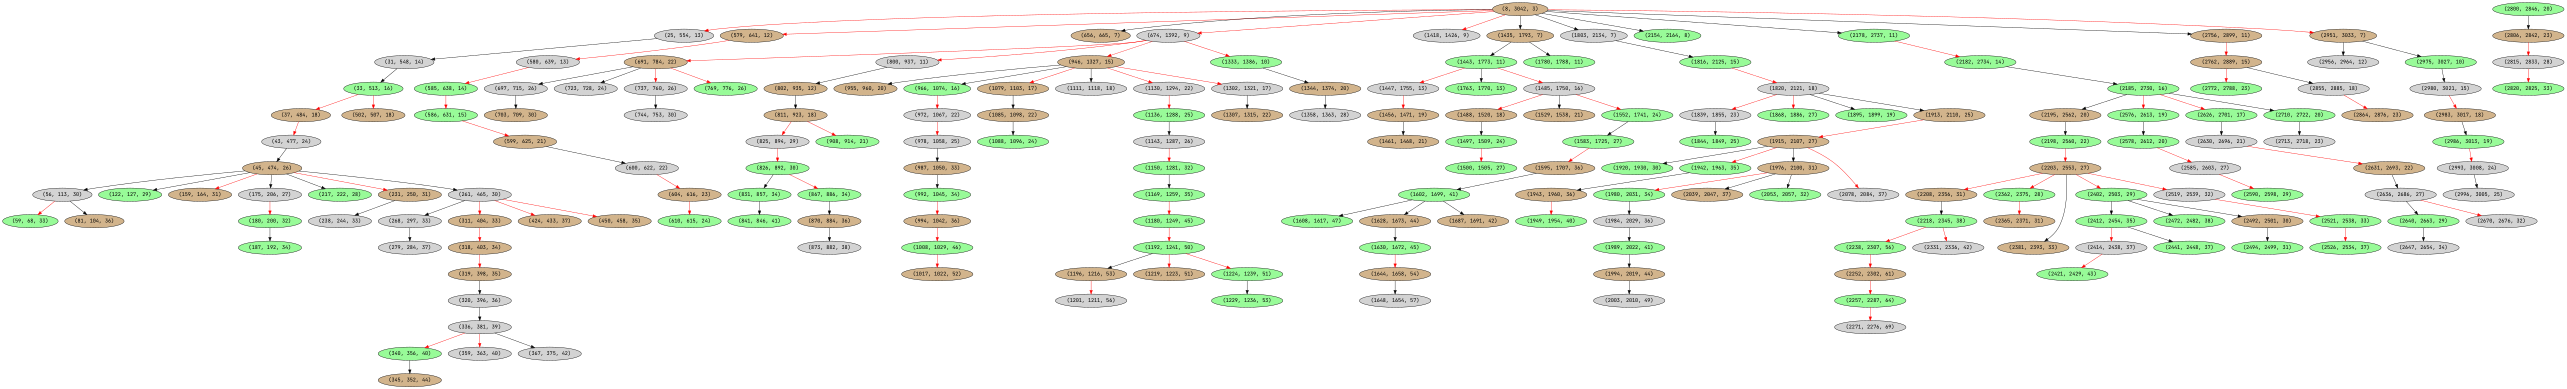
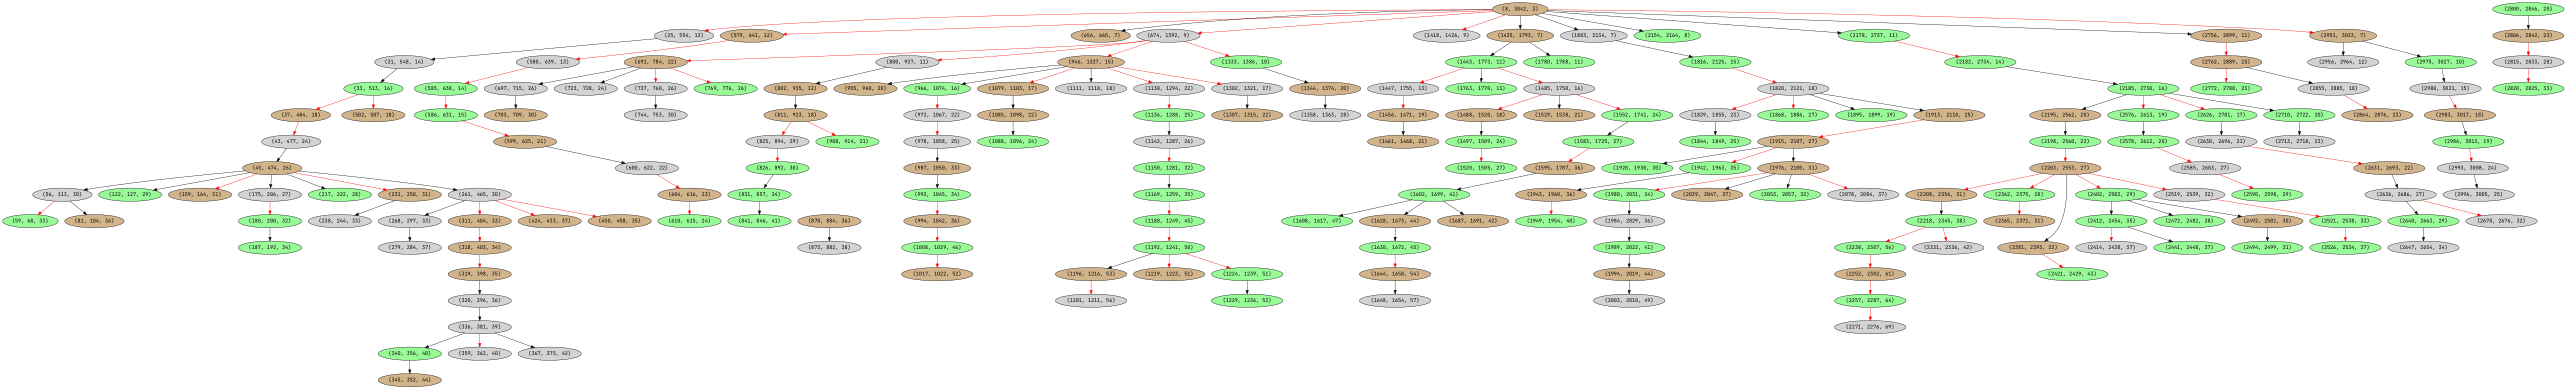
(1834, 163) -> (1827, 181)
(1481, 168) -> (1481, 168)
(829, 195) -> none
(2093, 260) -> (2051, 260)
(447, 340) -> (447, 340)
